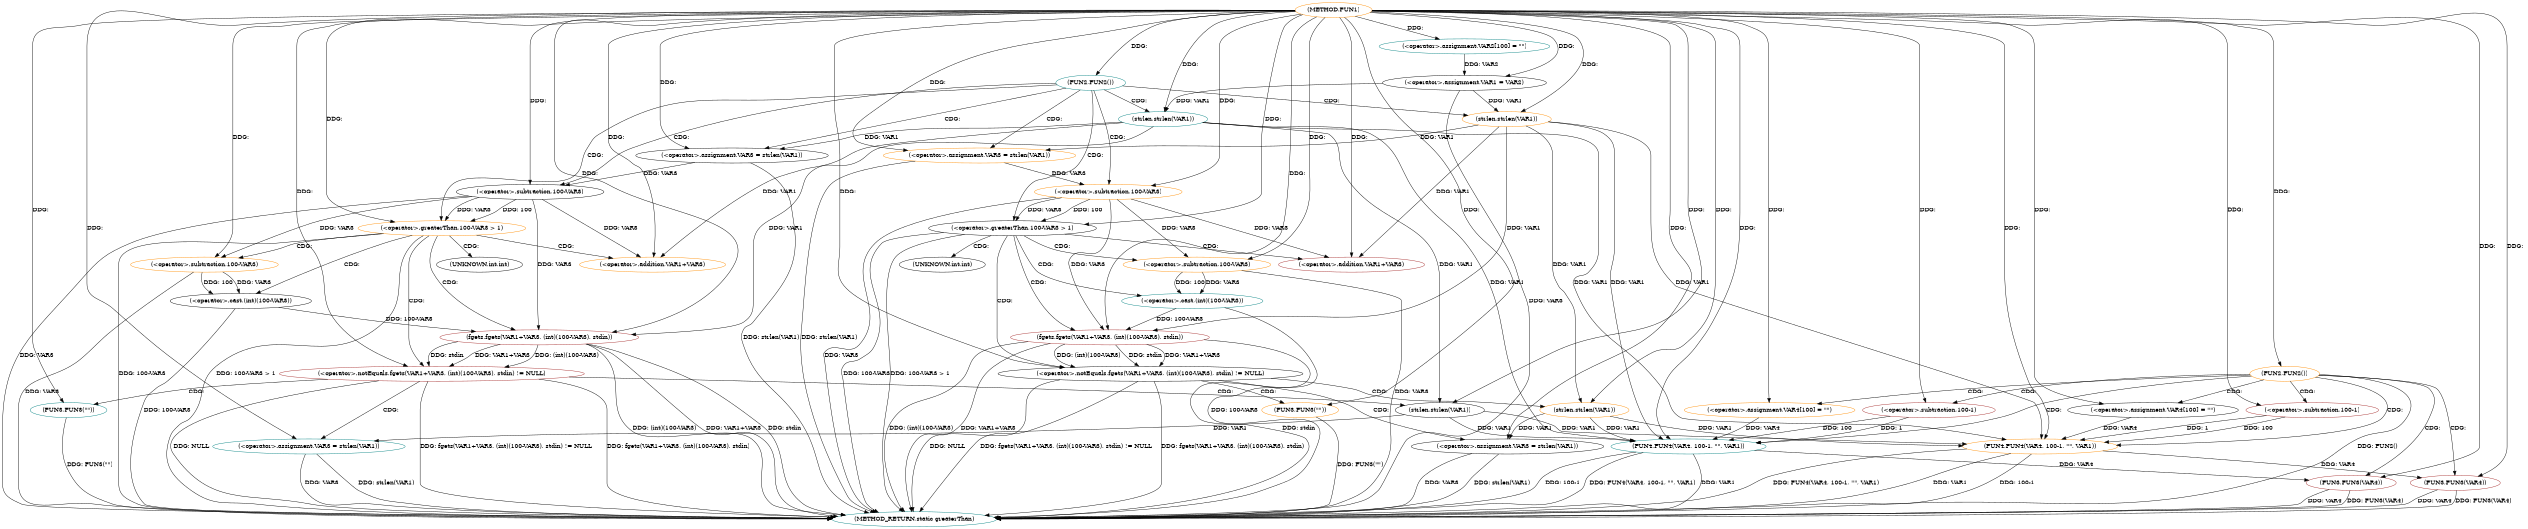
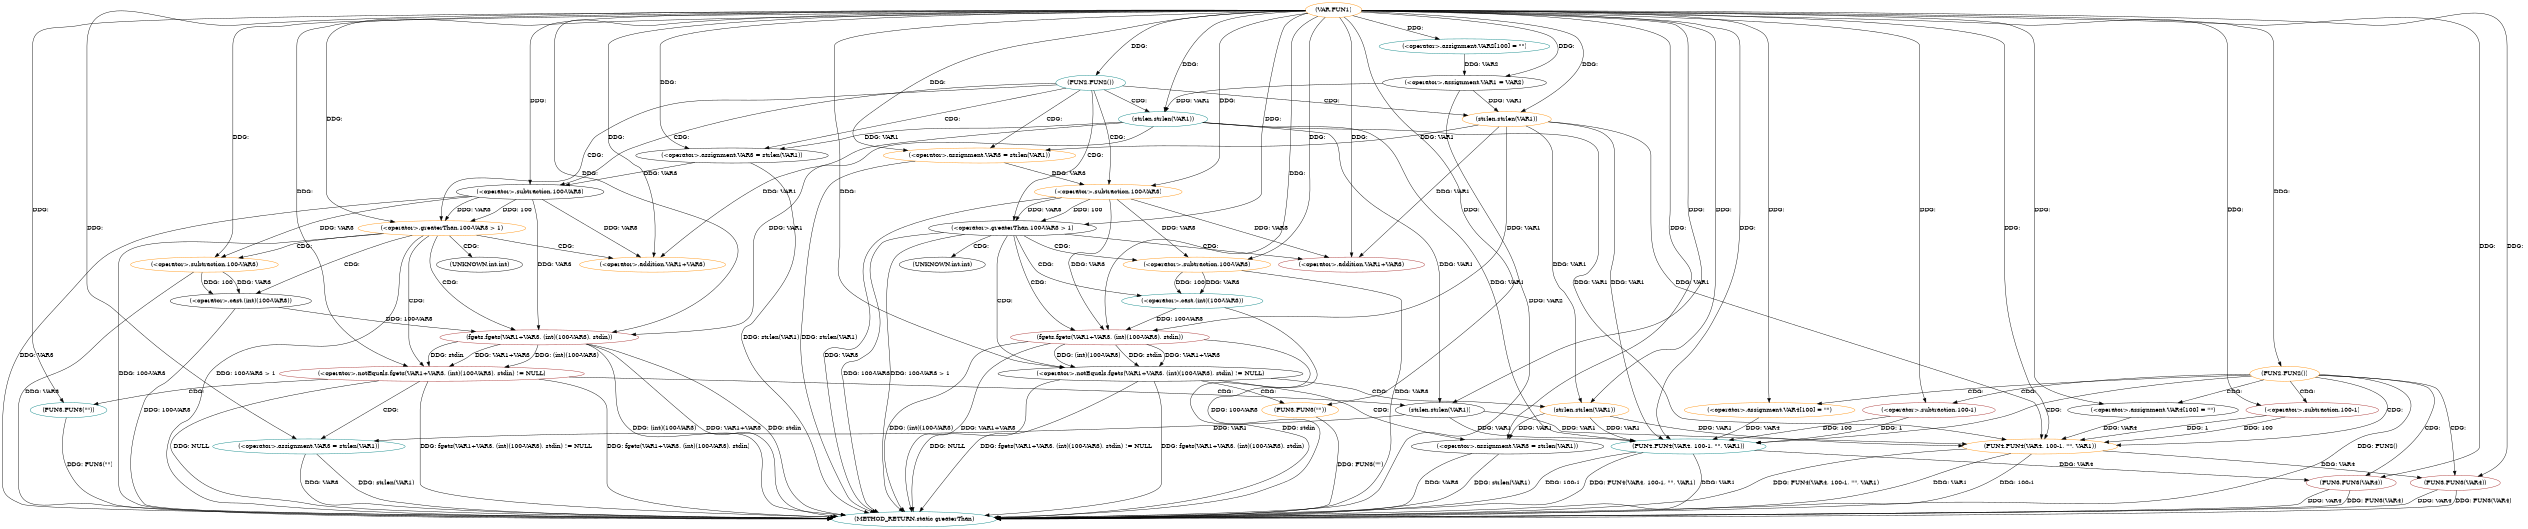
(1334, 10) -> (1334, 10)
(1546, 301) -> (1546, 301)
